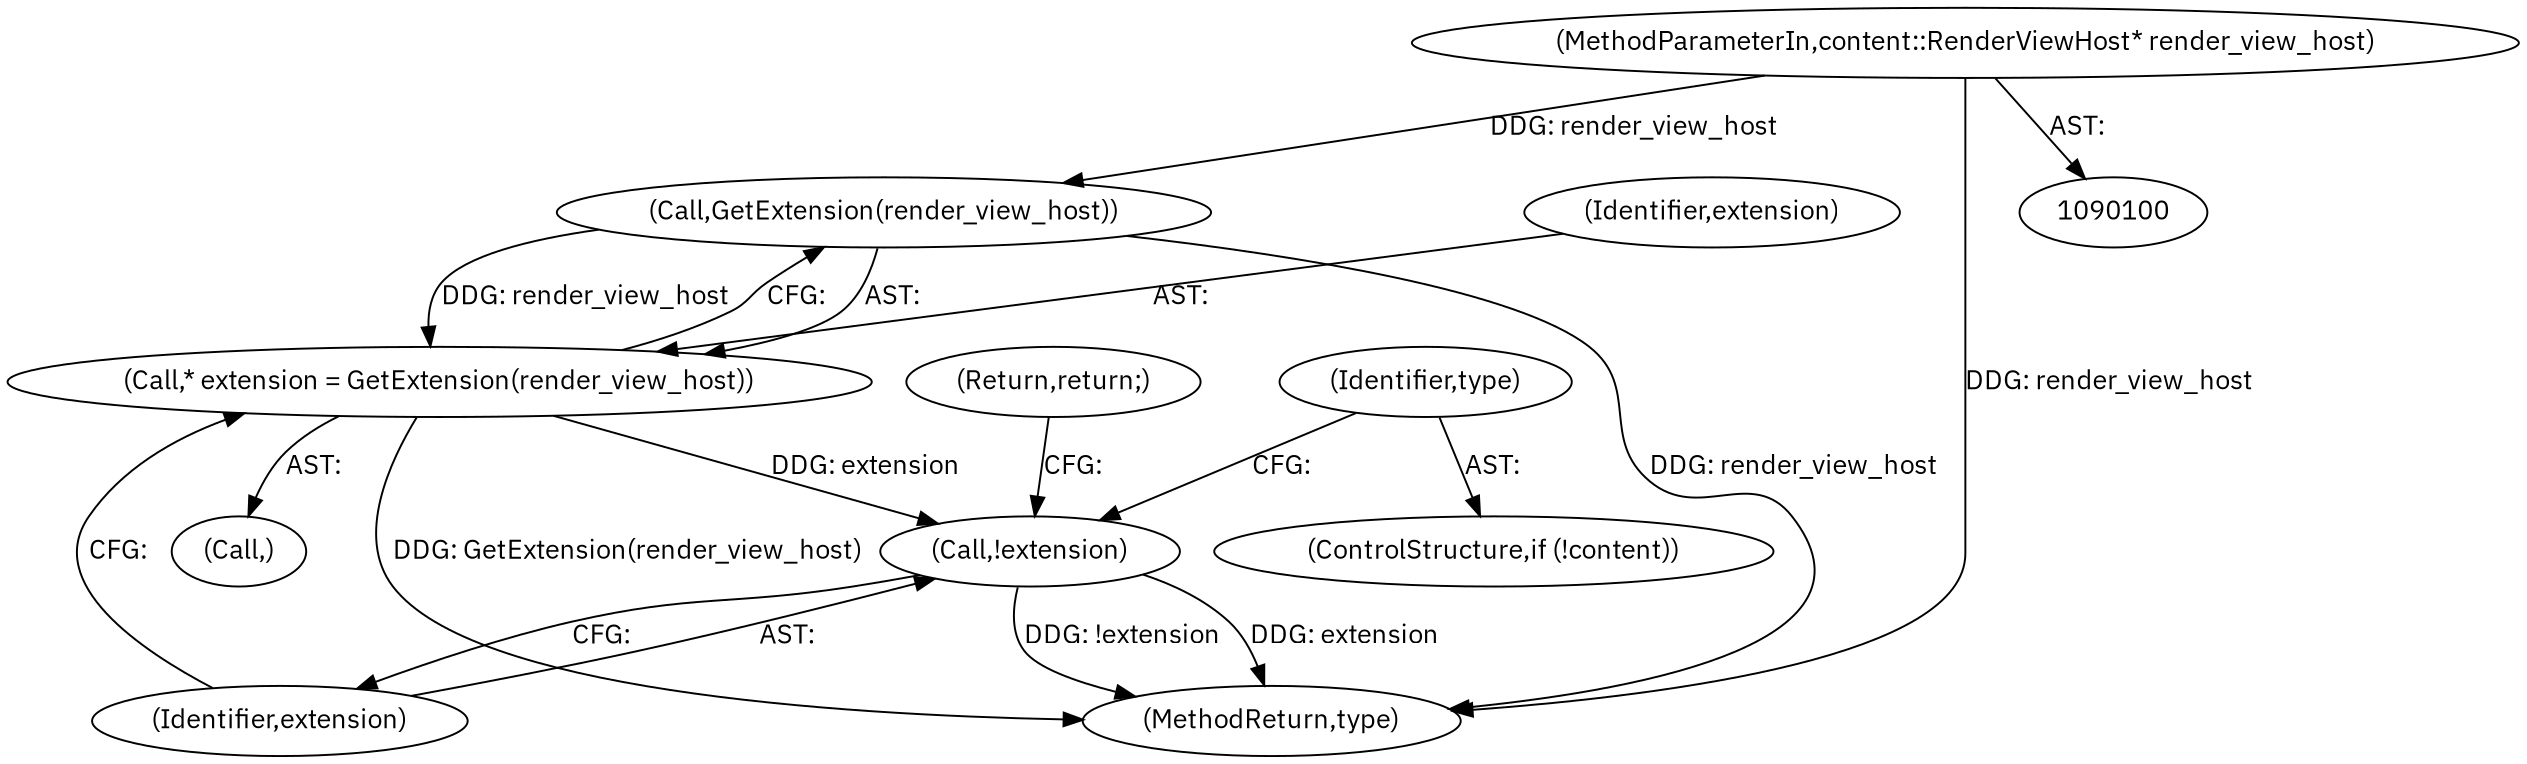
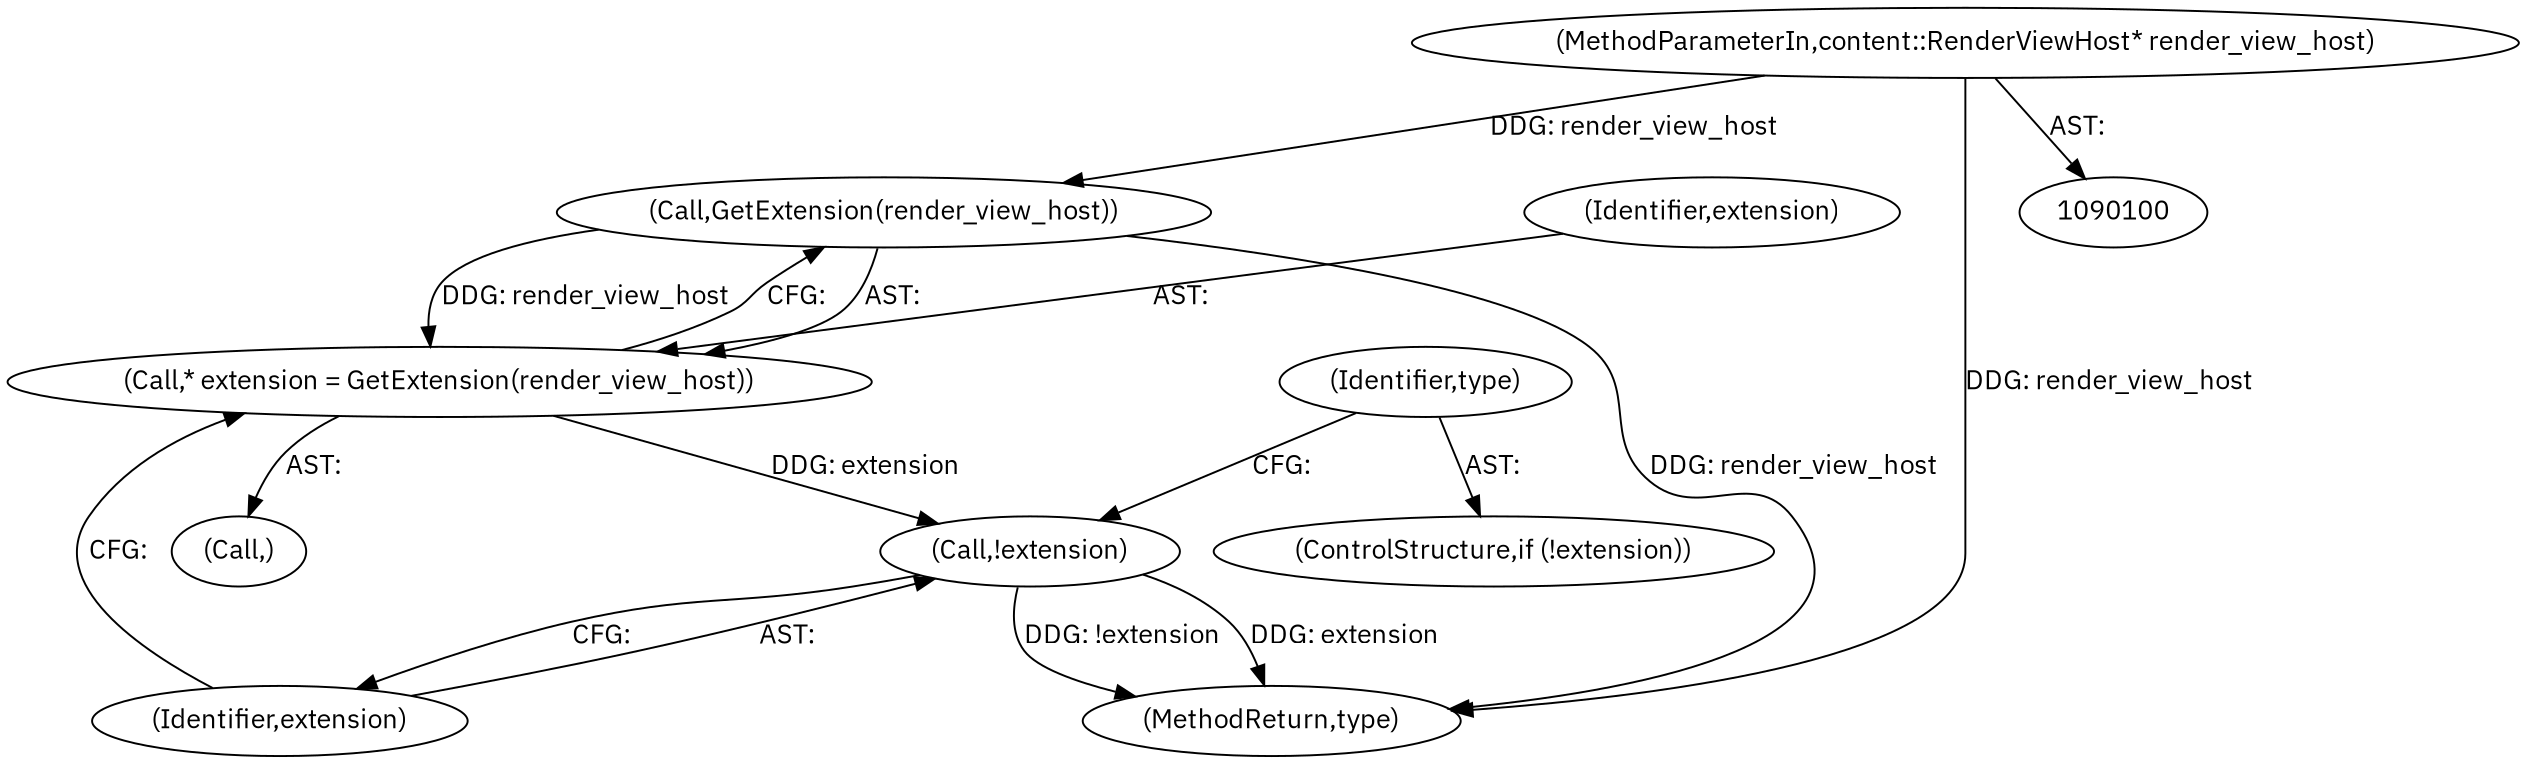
(1053, 382) -> none
(1494, 551) -> (1494, 551)
(627, 682) -> none
